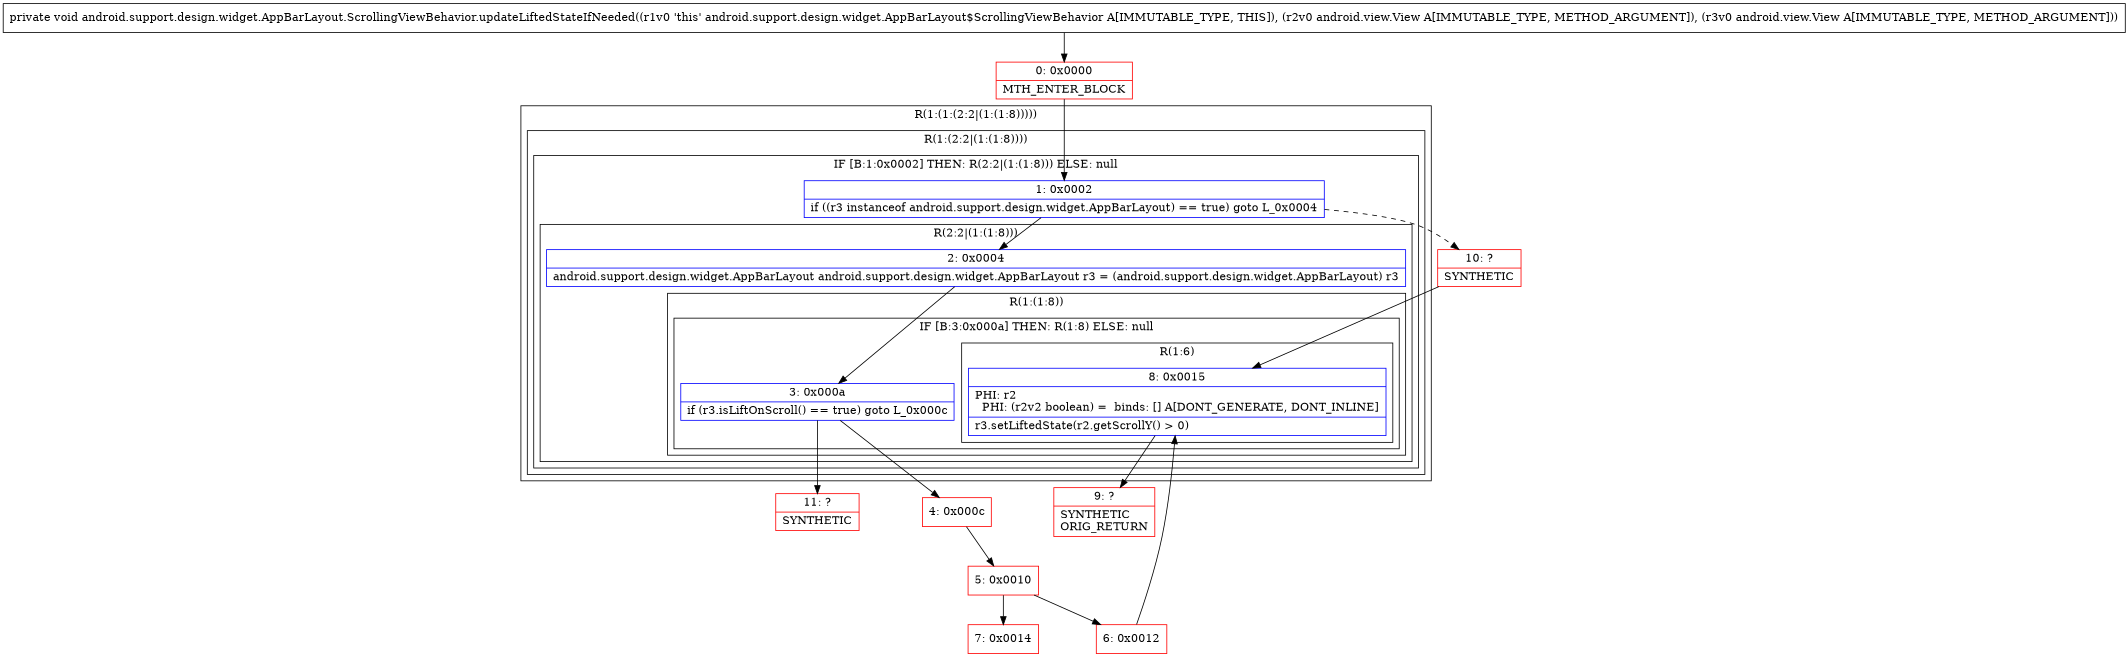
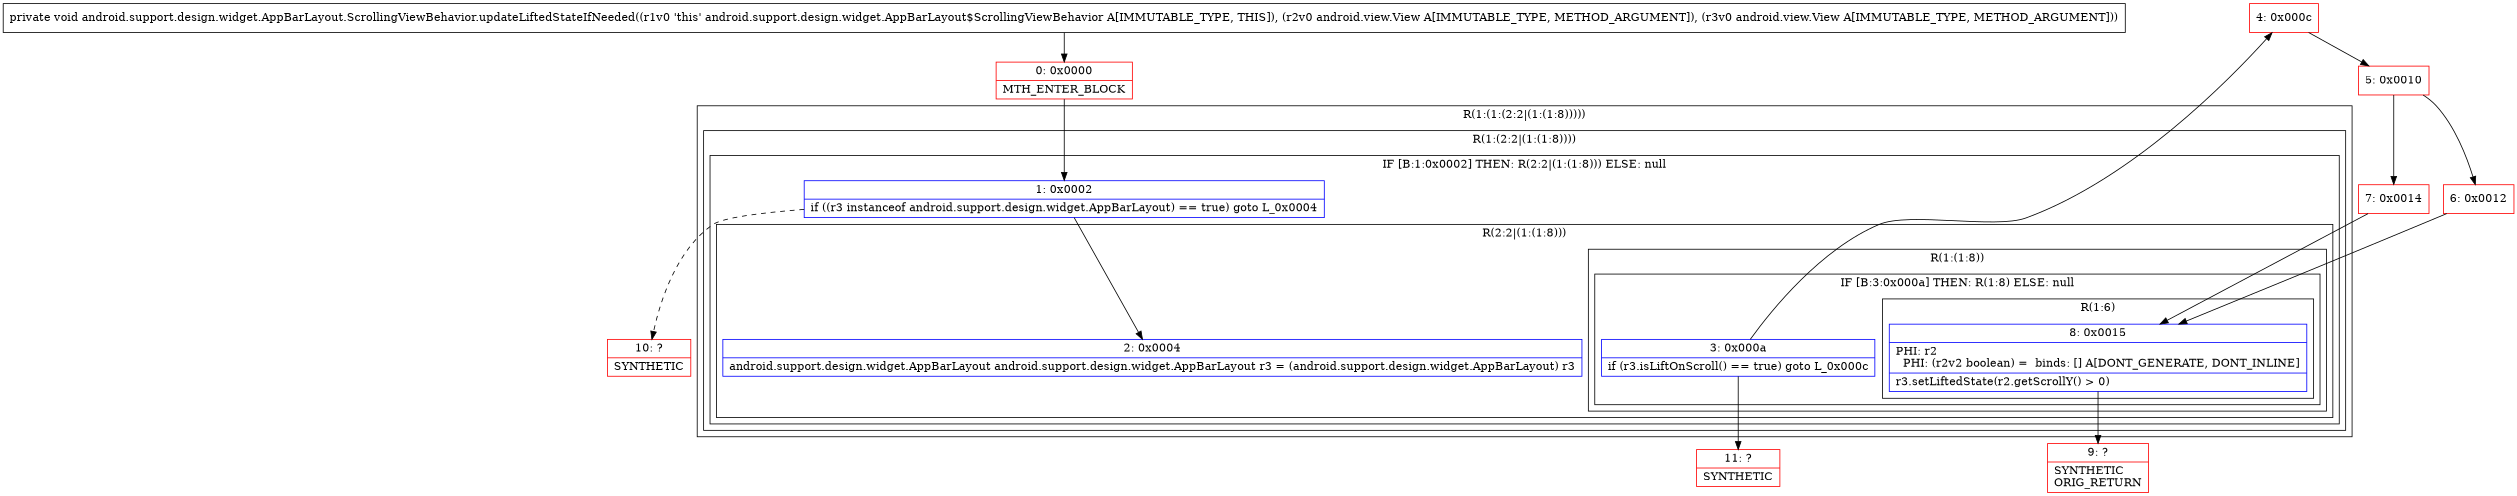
(1349, 326) -> (2268, 267)
(900, 332) -> none
